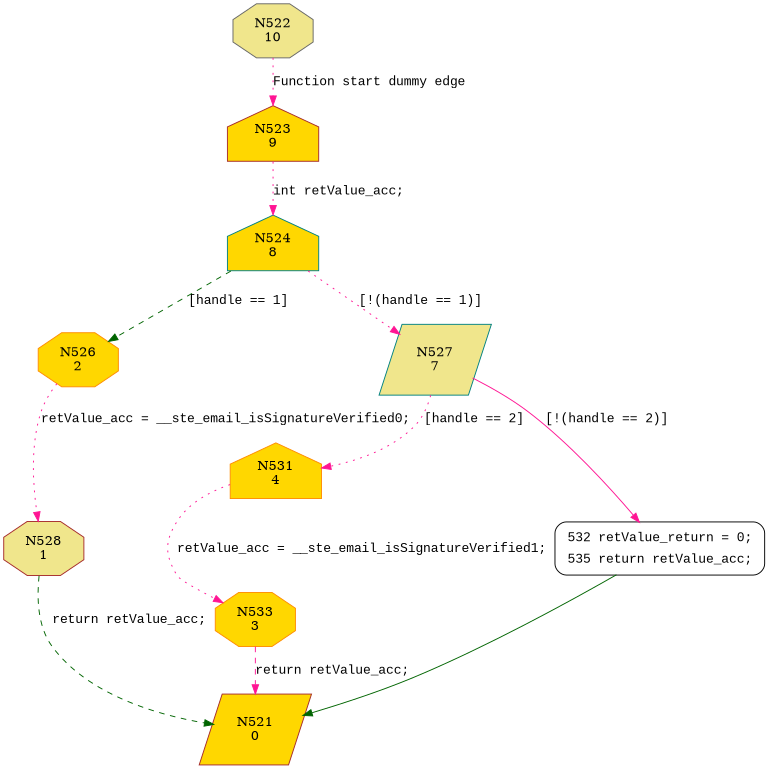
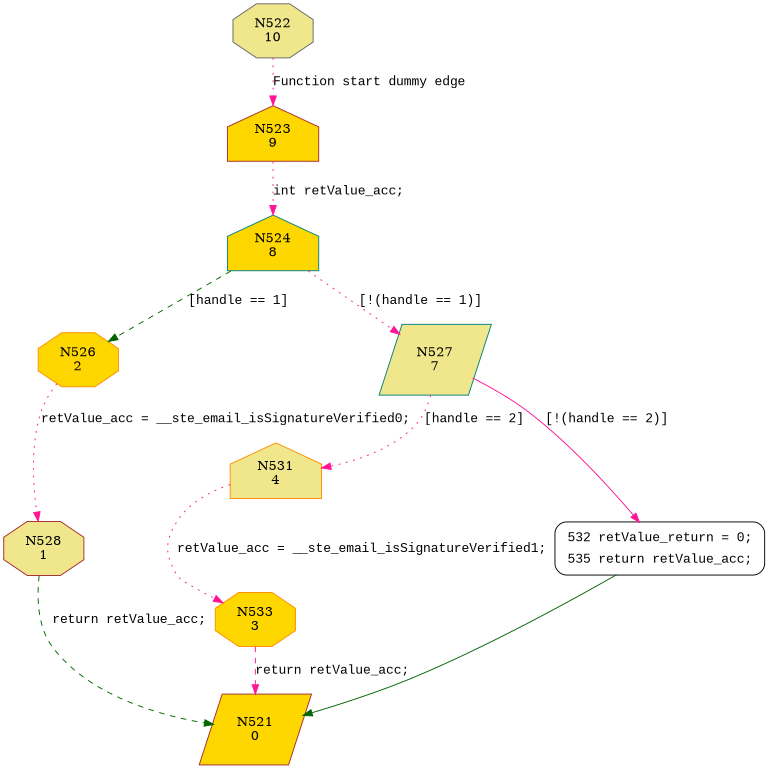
(276, 474) -> (276, 474)
